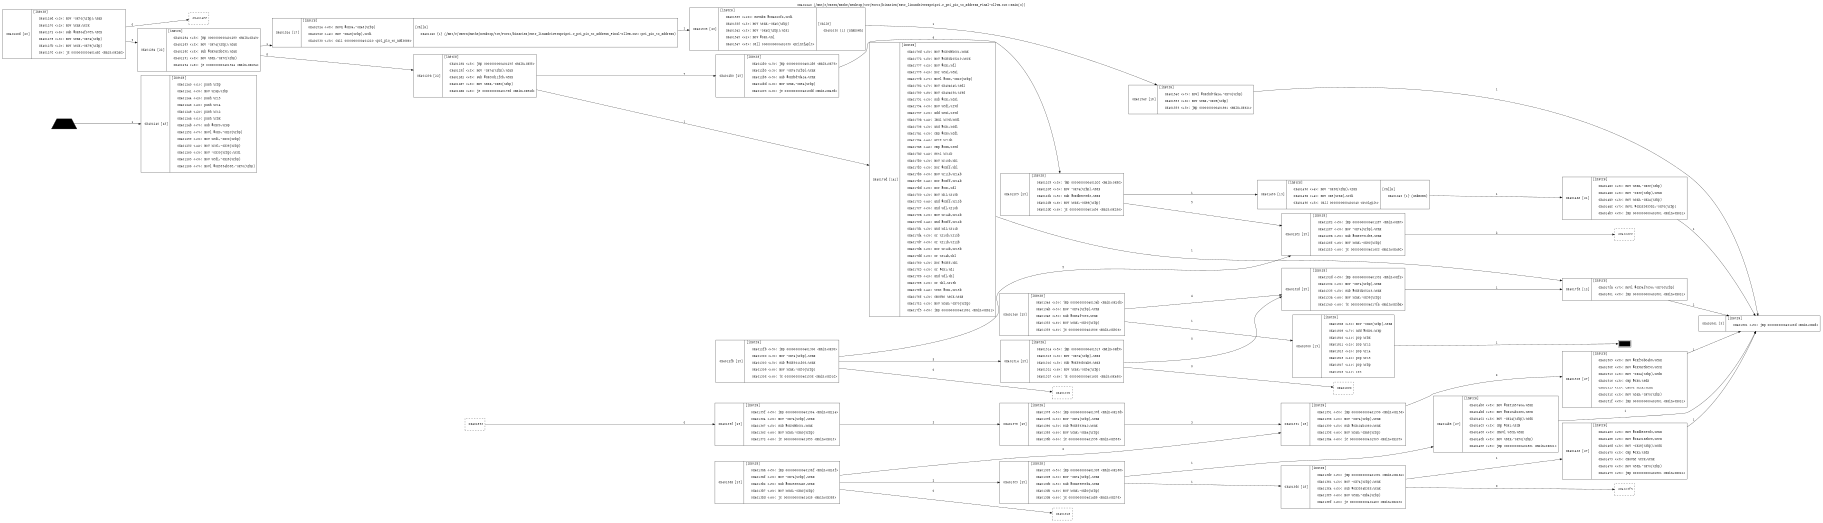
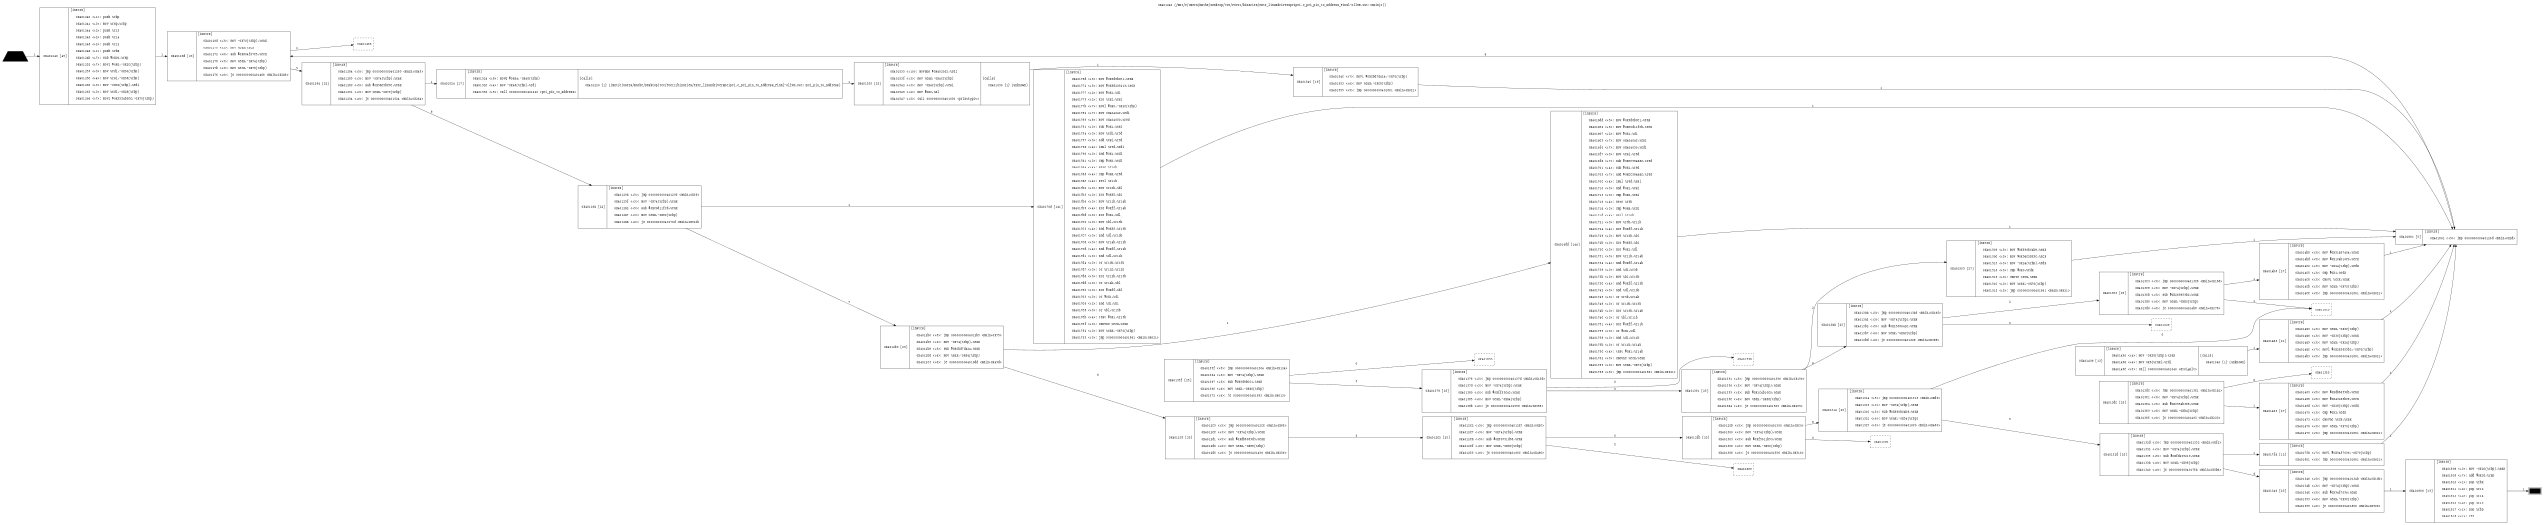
none -> (160, 56)
none -> (1424, 56)
(1189, 195) -> none
none -> (1614, 245)
(1262, 260) -> (1828, 108)
(1048, 273) -> (1613, 438)
(1202, 302) -> (2240, 472)
none -> (1744, 360)
(599, 424) -> (1381, 368)
(1059, 455) -> (1823, 359)
(1202, 485) -> (2267, 304)
